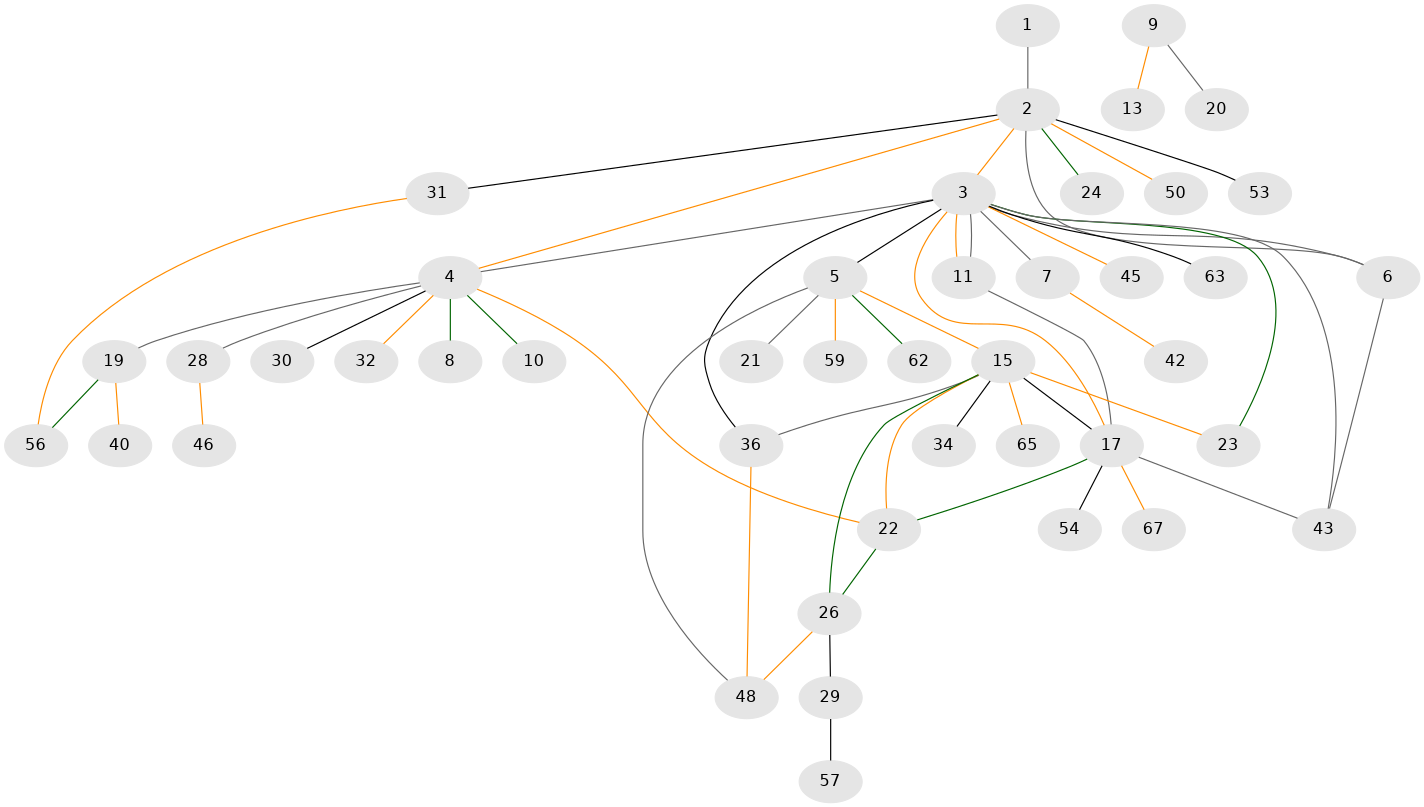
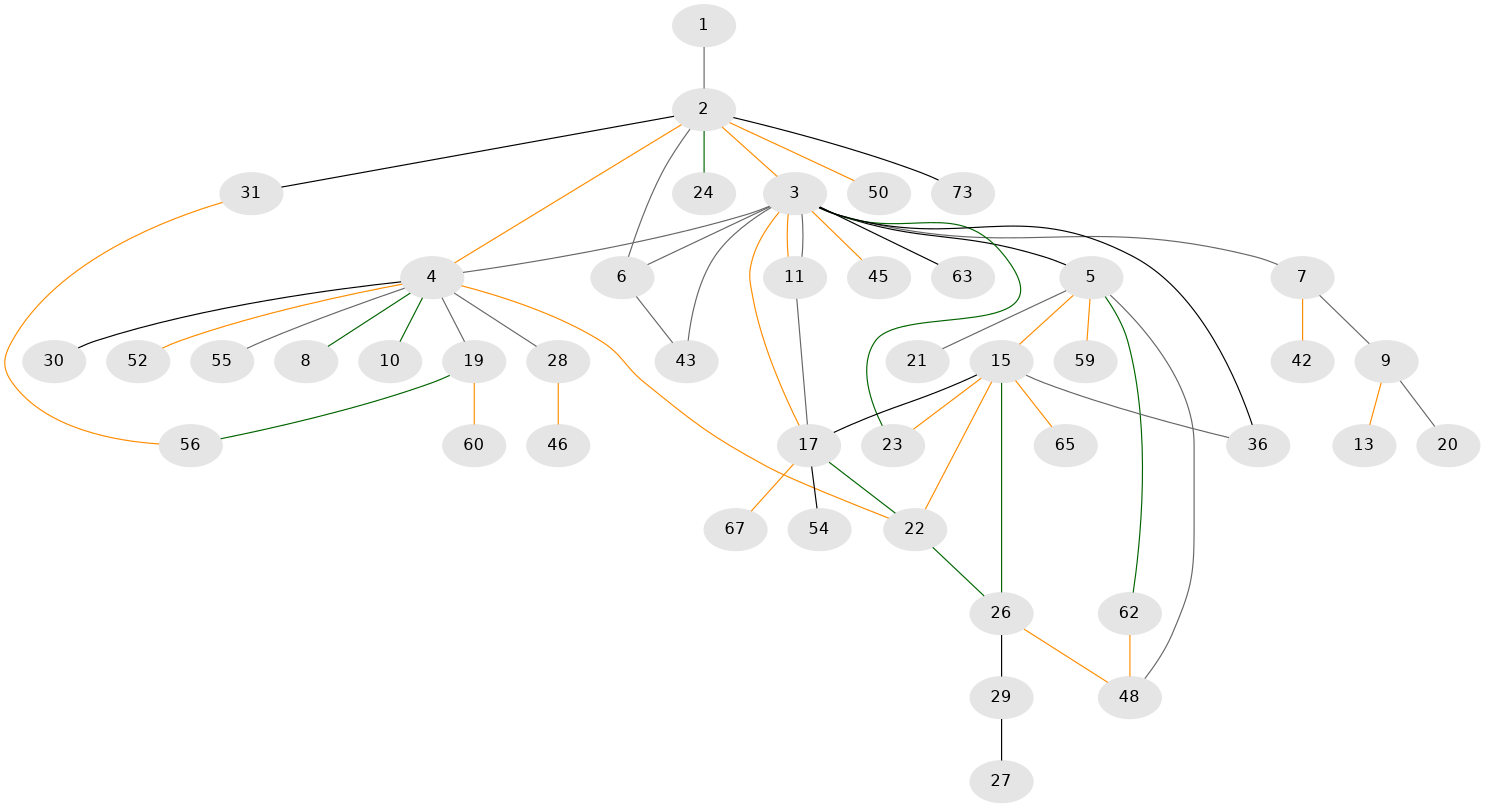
(1260, 194) -> (963, 194)
none -> (1344, 320)
none -> (222, 362)
(366, 362) -> (138, 362)
(120, 446) -> (474, 446)
(944, 446) -> none
(1218, 488) -> none
(749, 572) -> (1130, 656)
(831, 782) -> (1002, 782)
